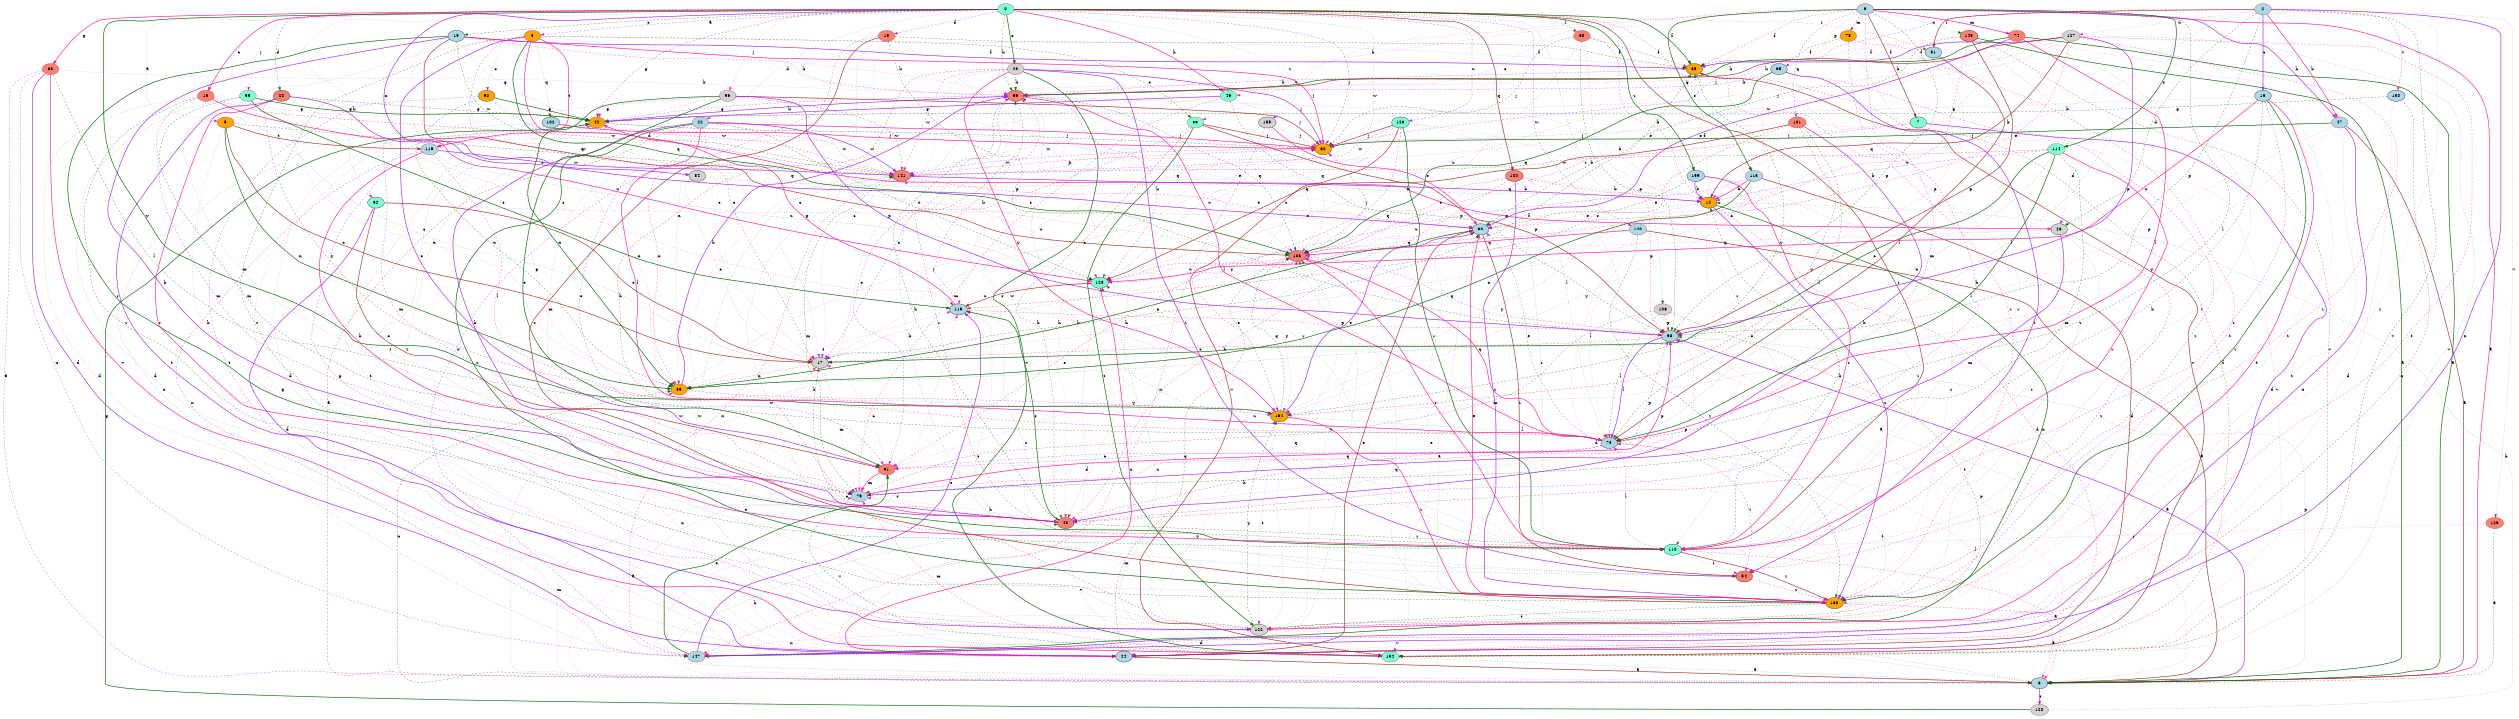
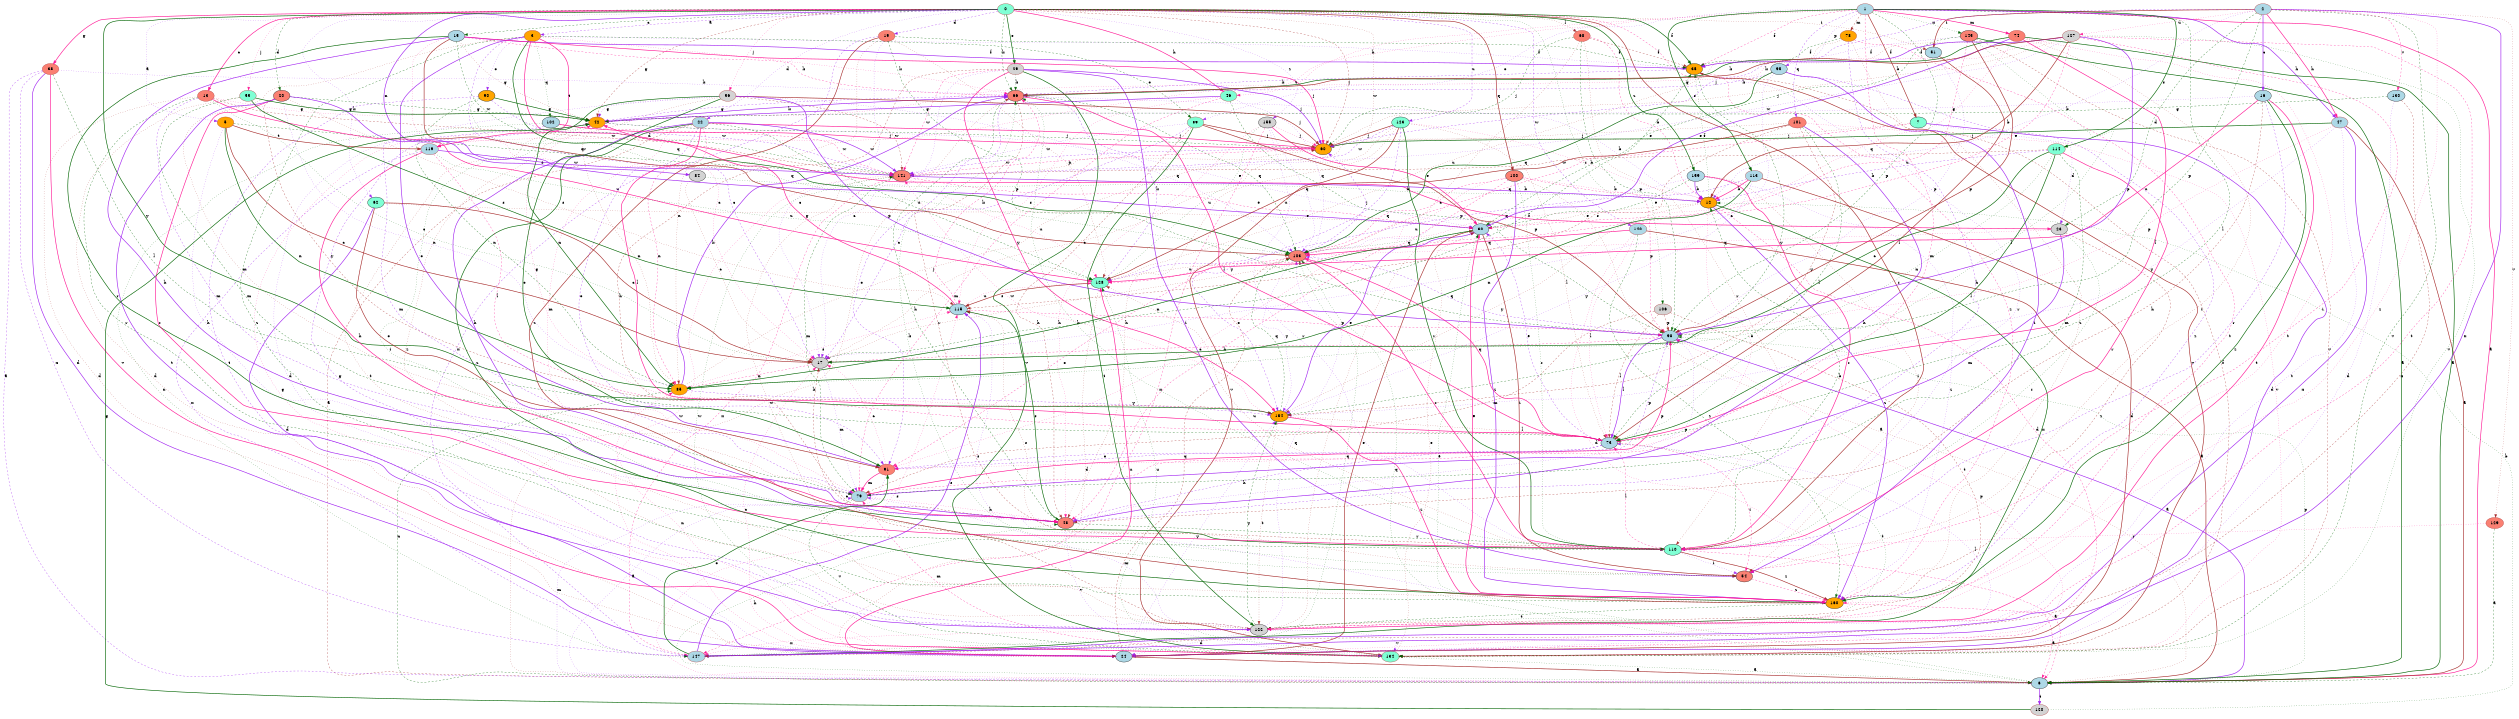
(1865, 9) -> (1865, 9)
